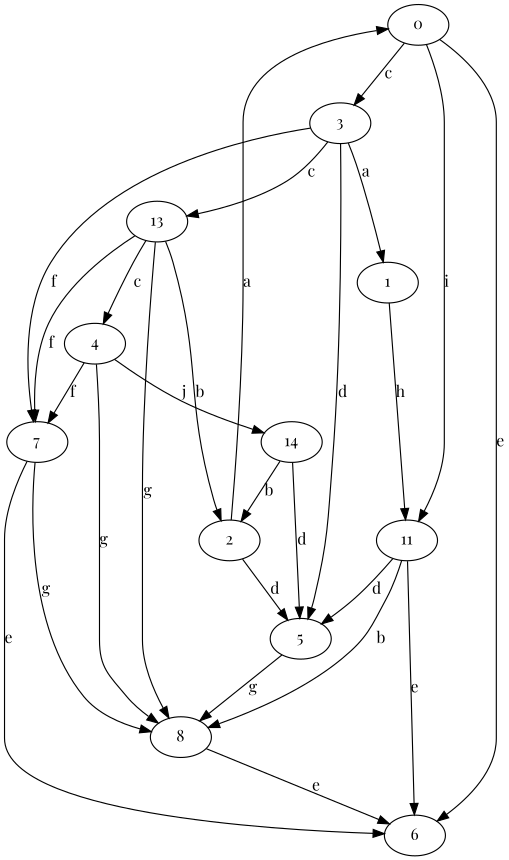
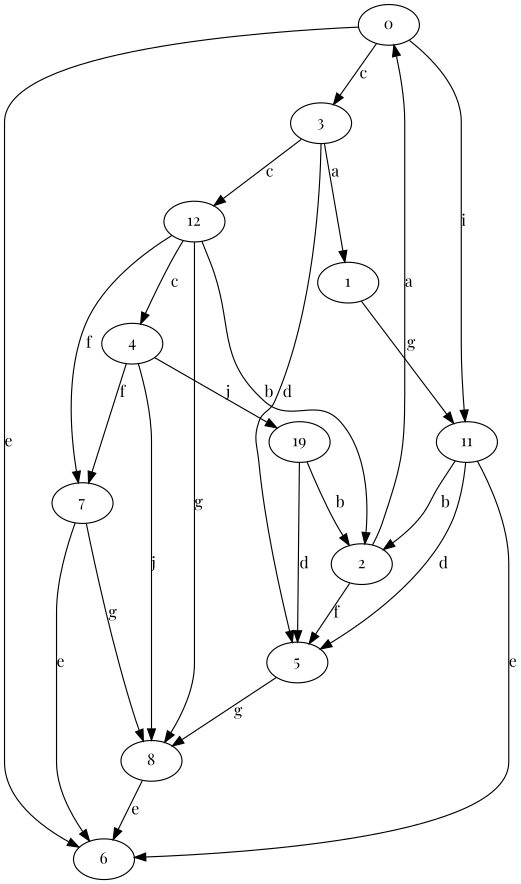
(101, 208) -> none
(157, 222) -> (194, 222)
(401, 393) -> (412, 344)
(292, 442) -> (300, 442)
(104, 540) -> (154, 564)
(275, 590) -> (336, 613)
(333, 666) -> (428, 505)
